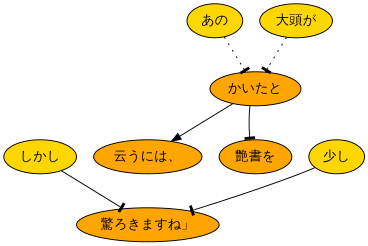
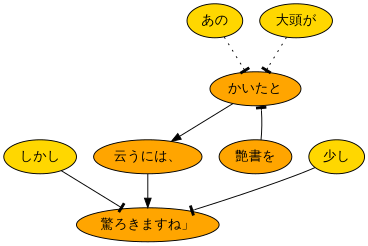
(249, 120) -> (262, 125)
none -> (148, 186)
